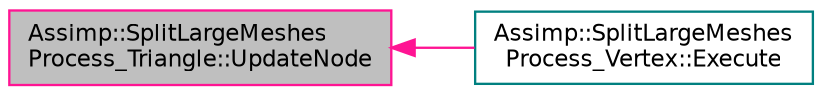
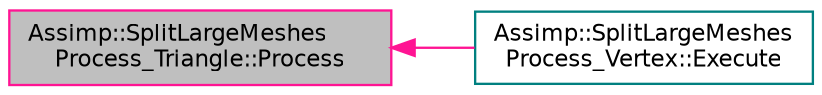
(200, 48) -> (200, 48)
